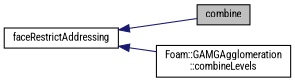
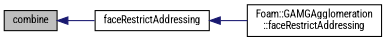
(163, 23) -> (81, 21)
(224, 61) -> (314, 21)
